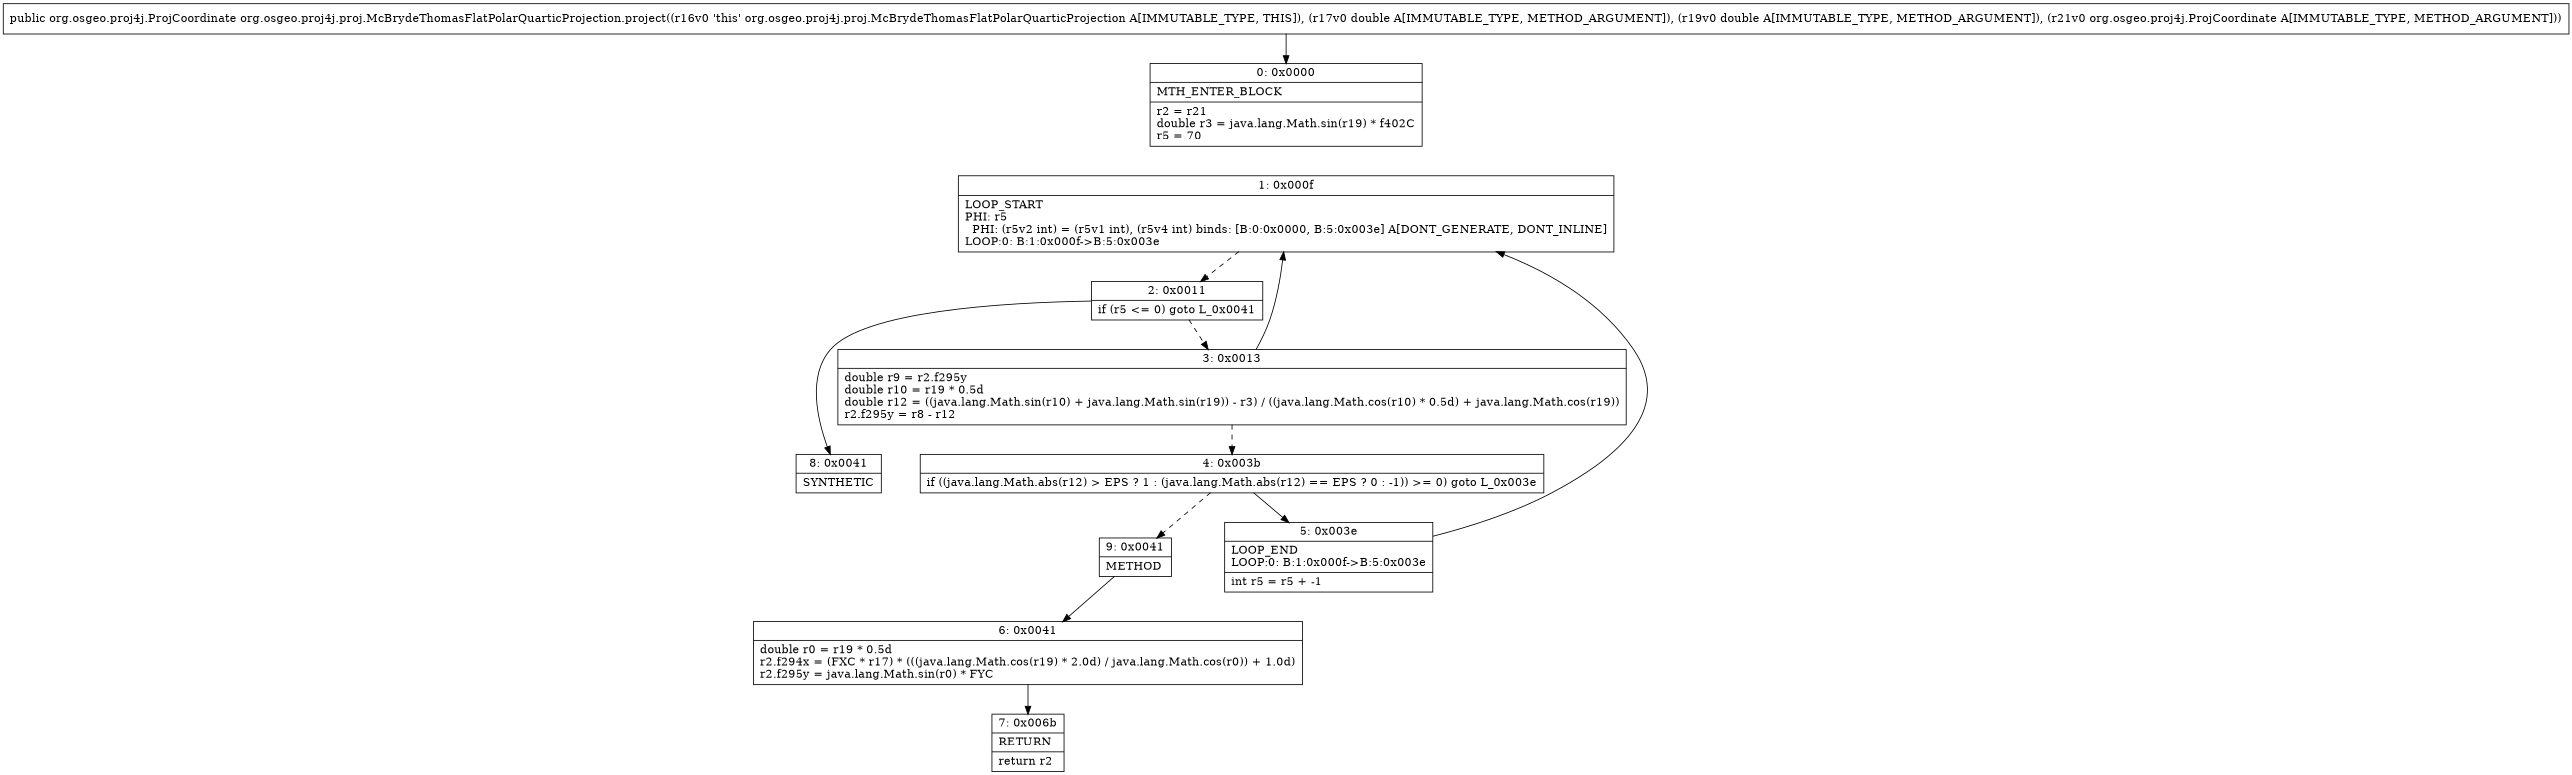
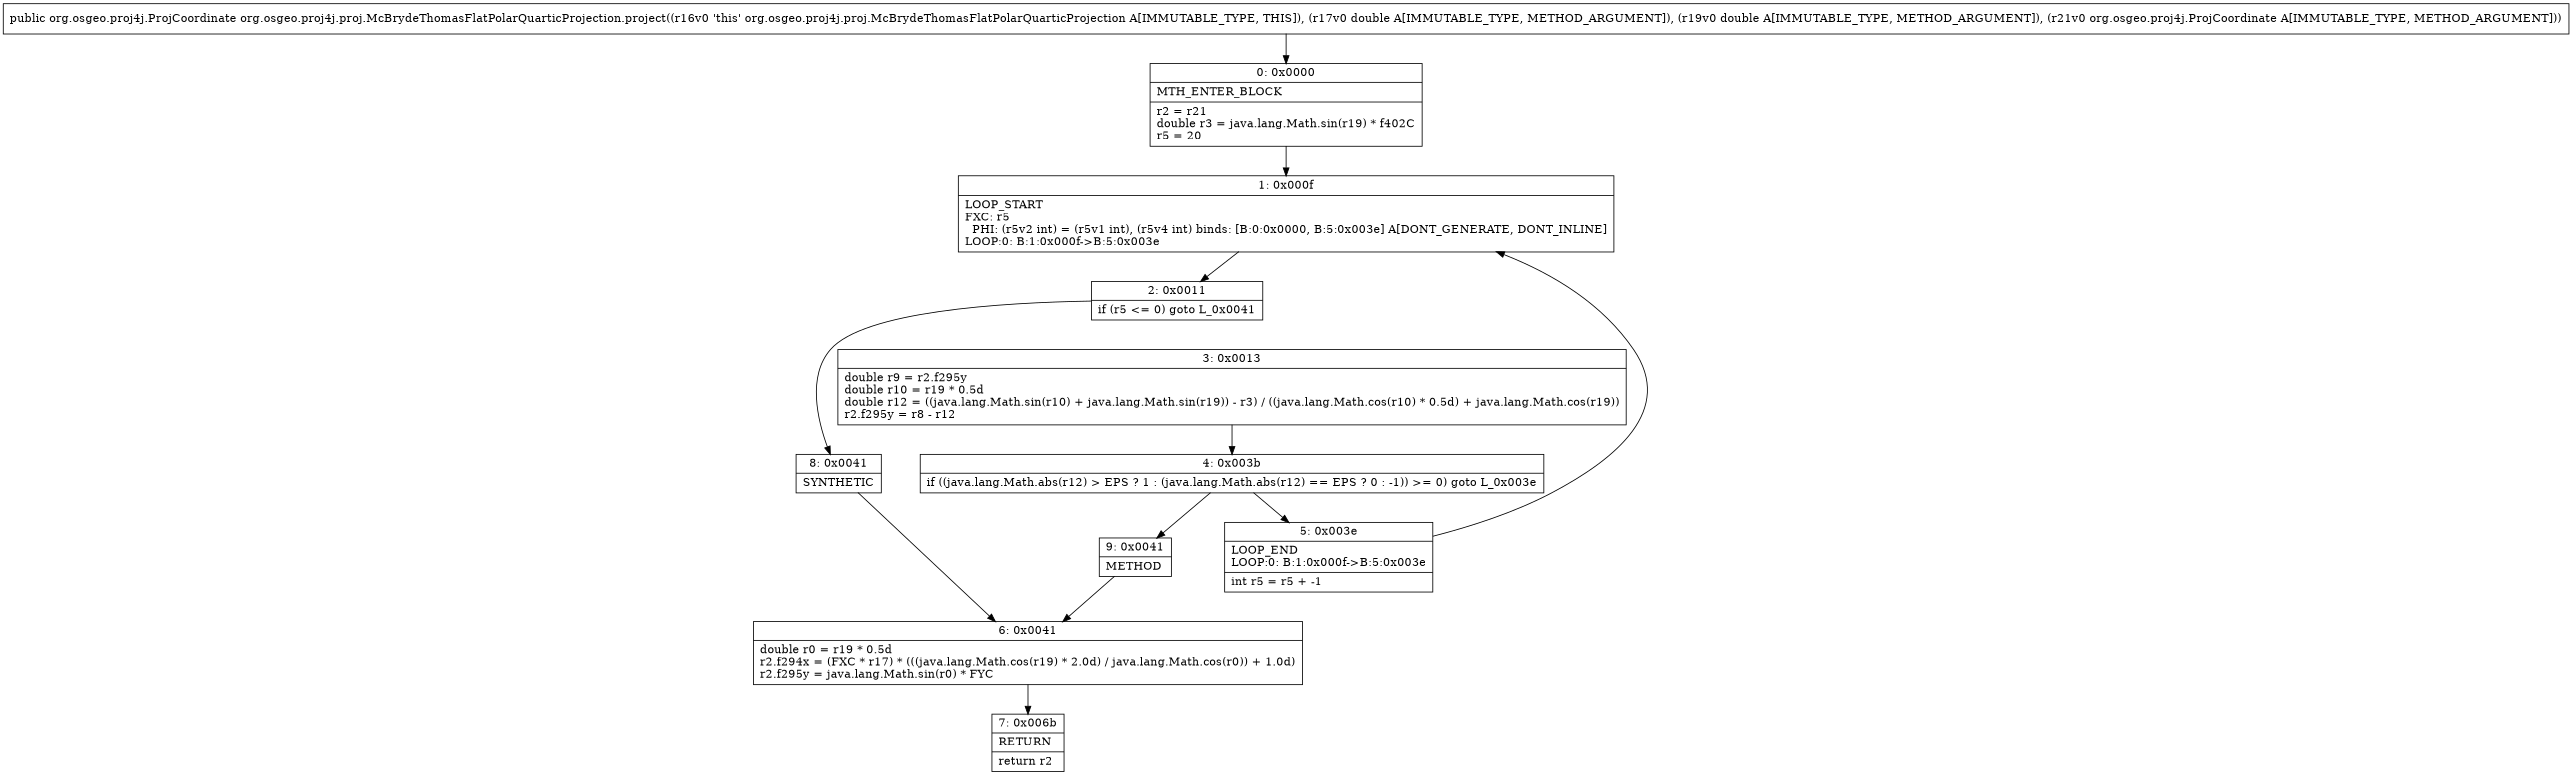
(1179, 136) -> (1179, 136)
(988, 217) -> (989, 217)
(1223, 264) -> (1223, 264)
(1274, 306) -> (1286, 157)
(1196, 331) -> none
(1232, 436) -> (1232, 436)
(1187, 513) -> (1187, 513)
none -> (924, 554)
